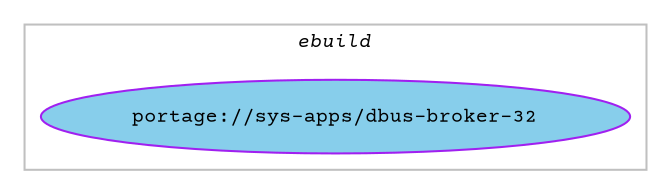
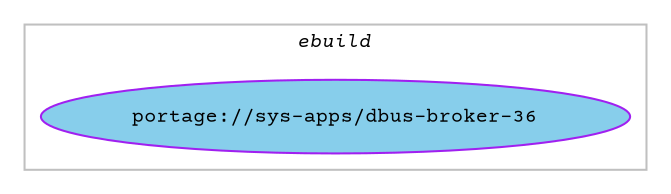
(336, 117) -> (336, 117)
